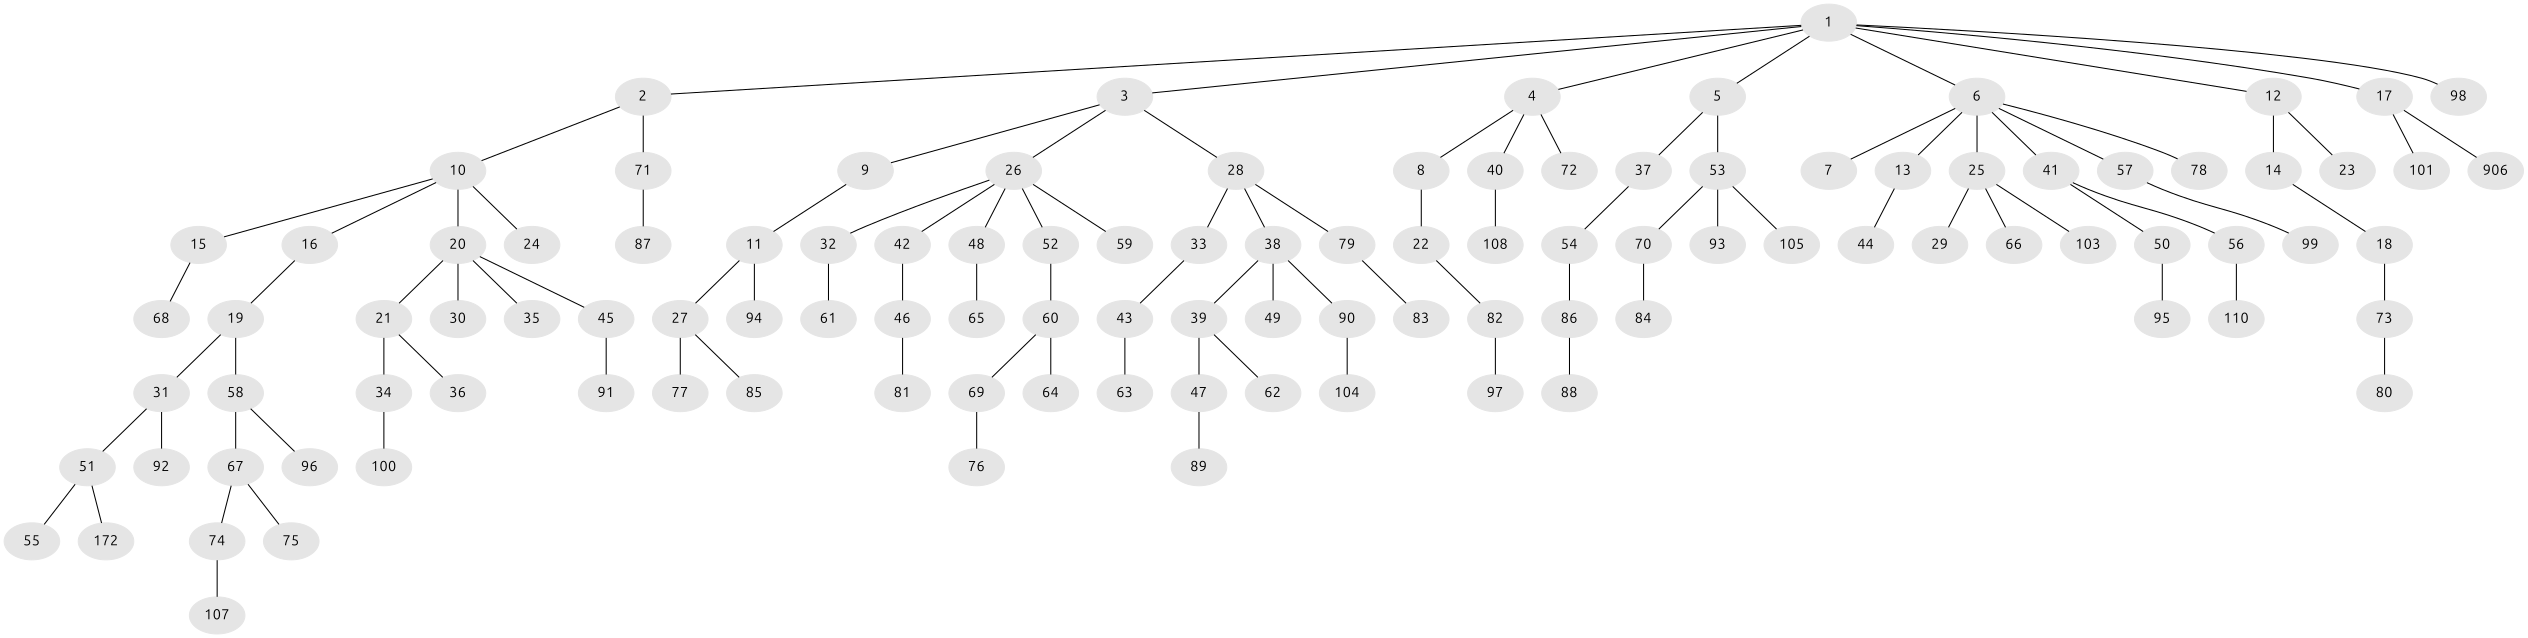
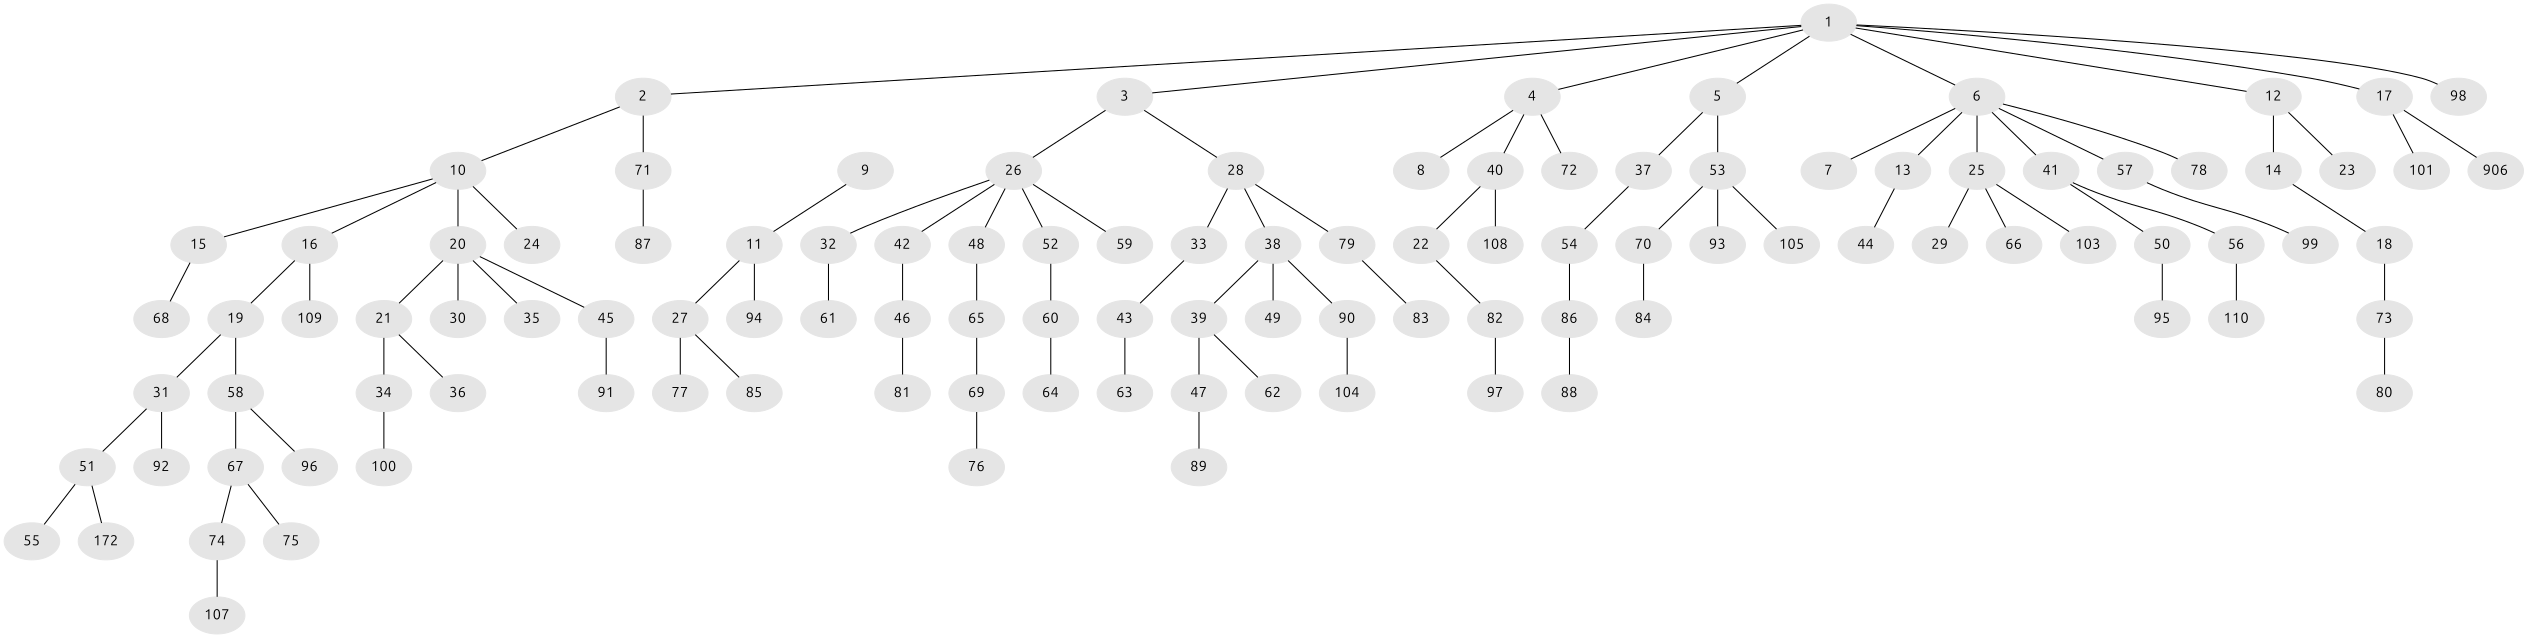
(995, 134) -> none
(1421, 208) -> (1458, 208)
none -> (310, 319)
(1014, 356) -> (977, 356)
